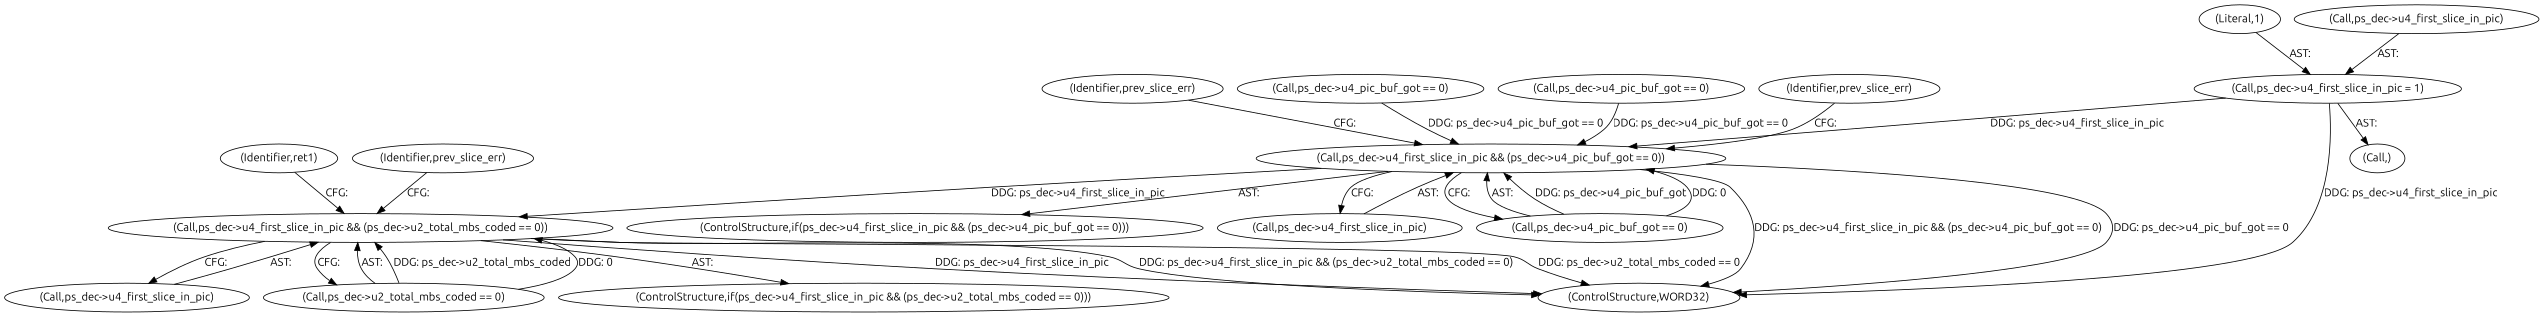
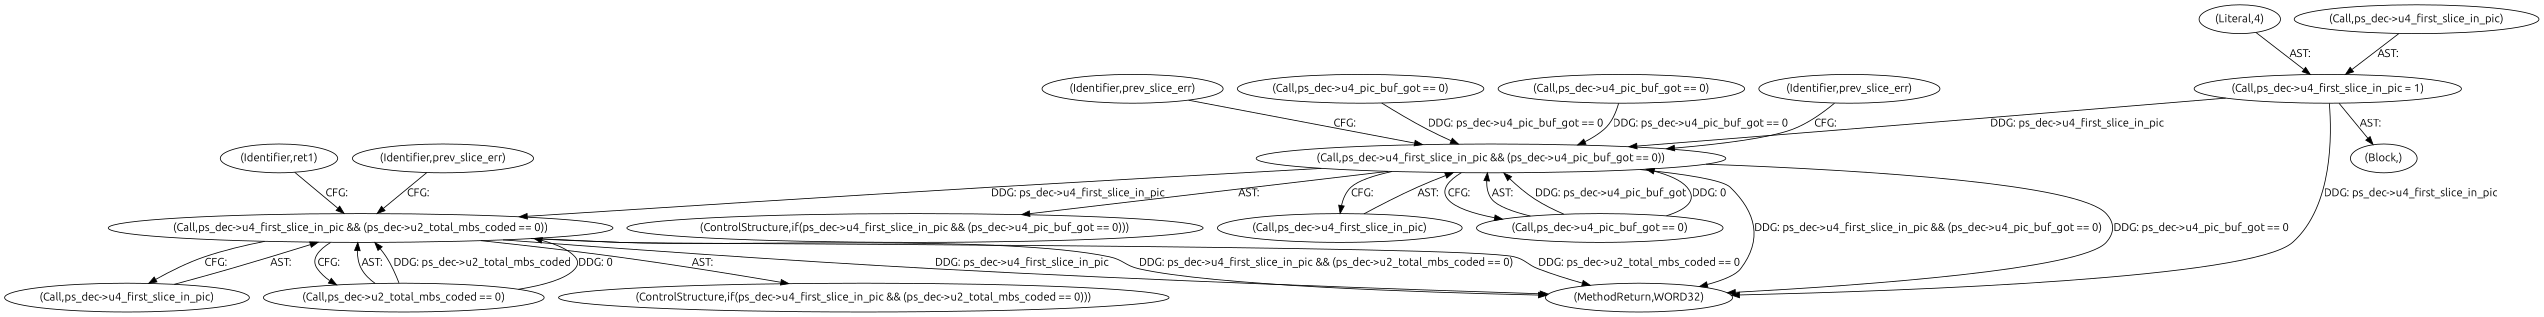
(2240, 19) -> (2240, 19)
(2377, 158) -> (2384, 158)
(1639, 298) -> (1639, 298)
